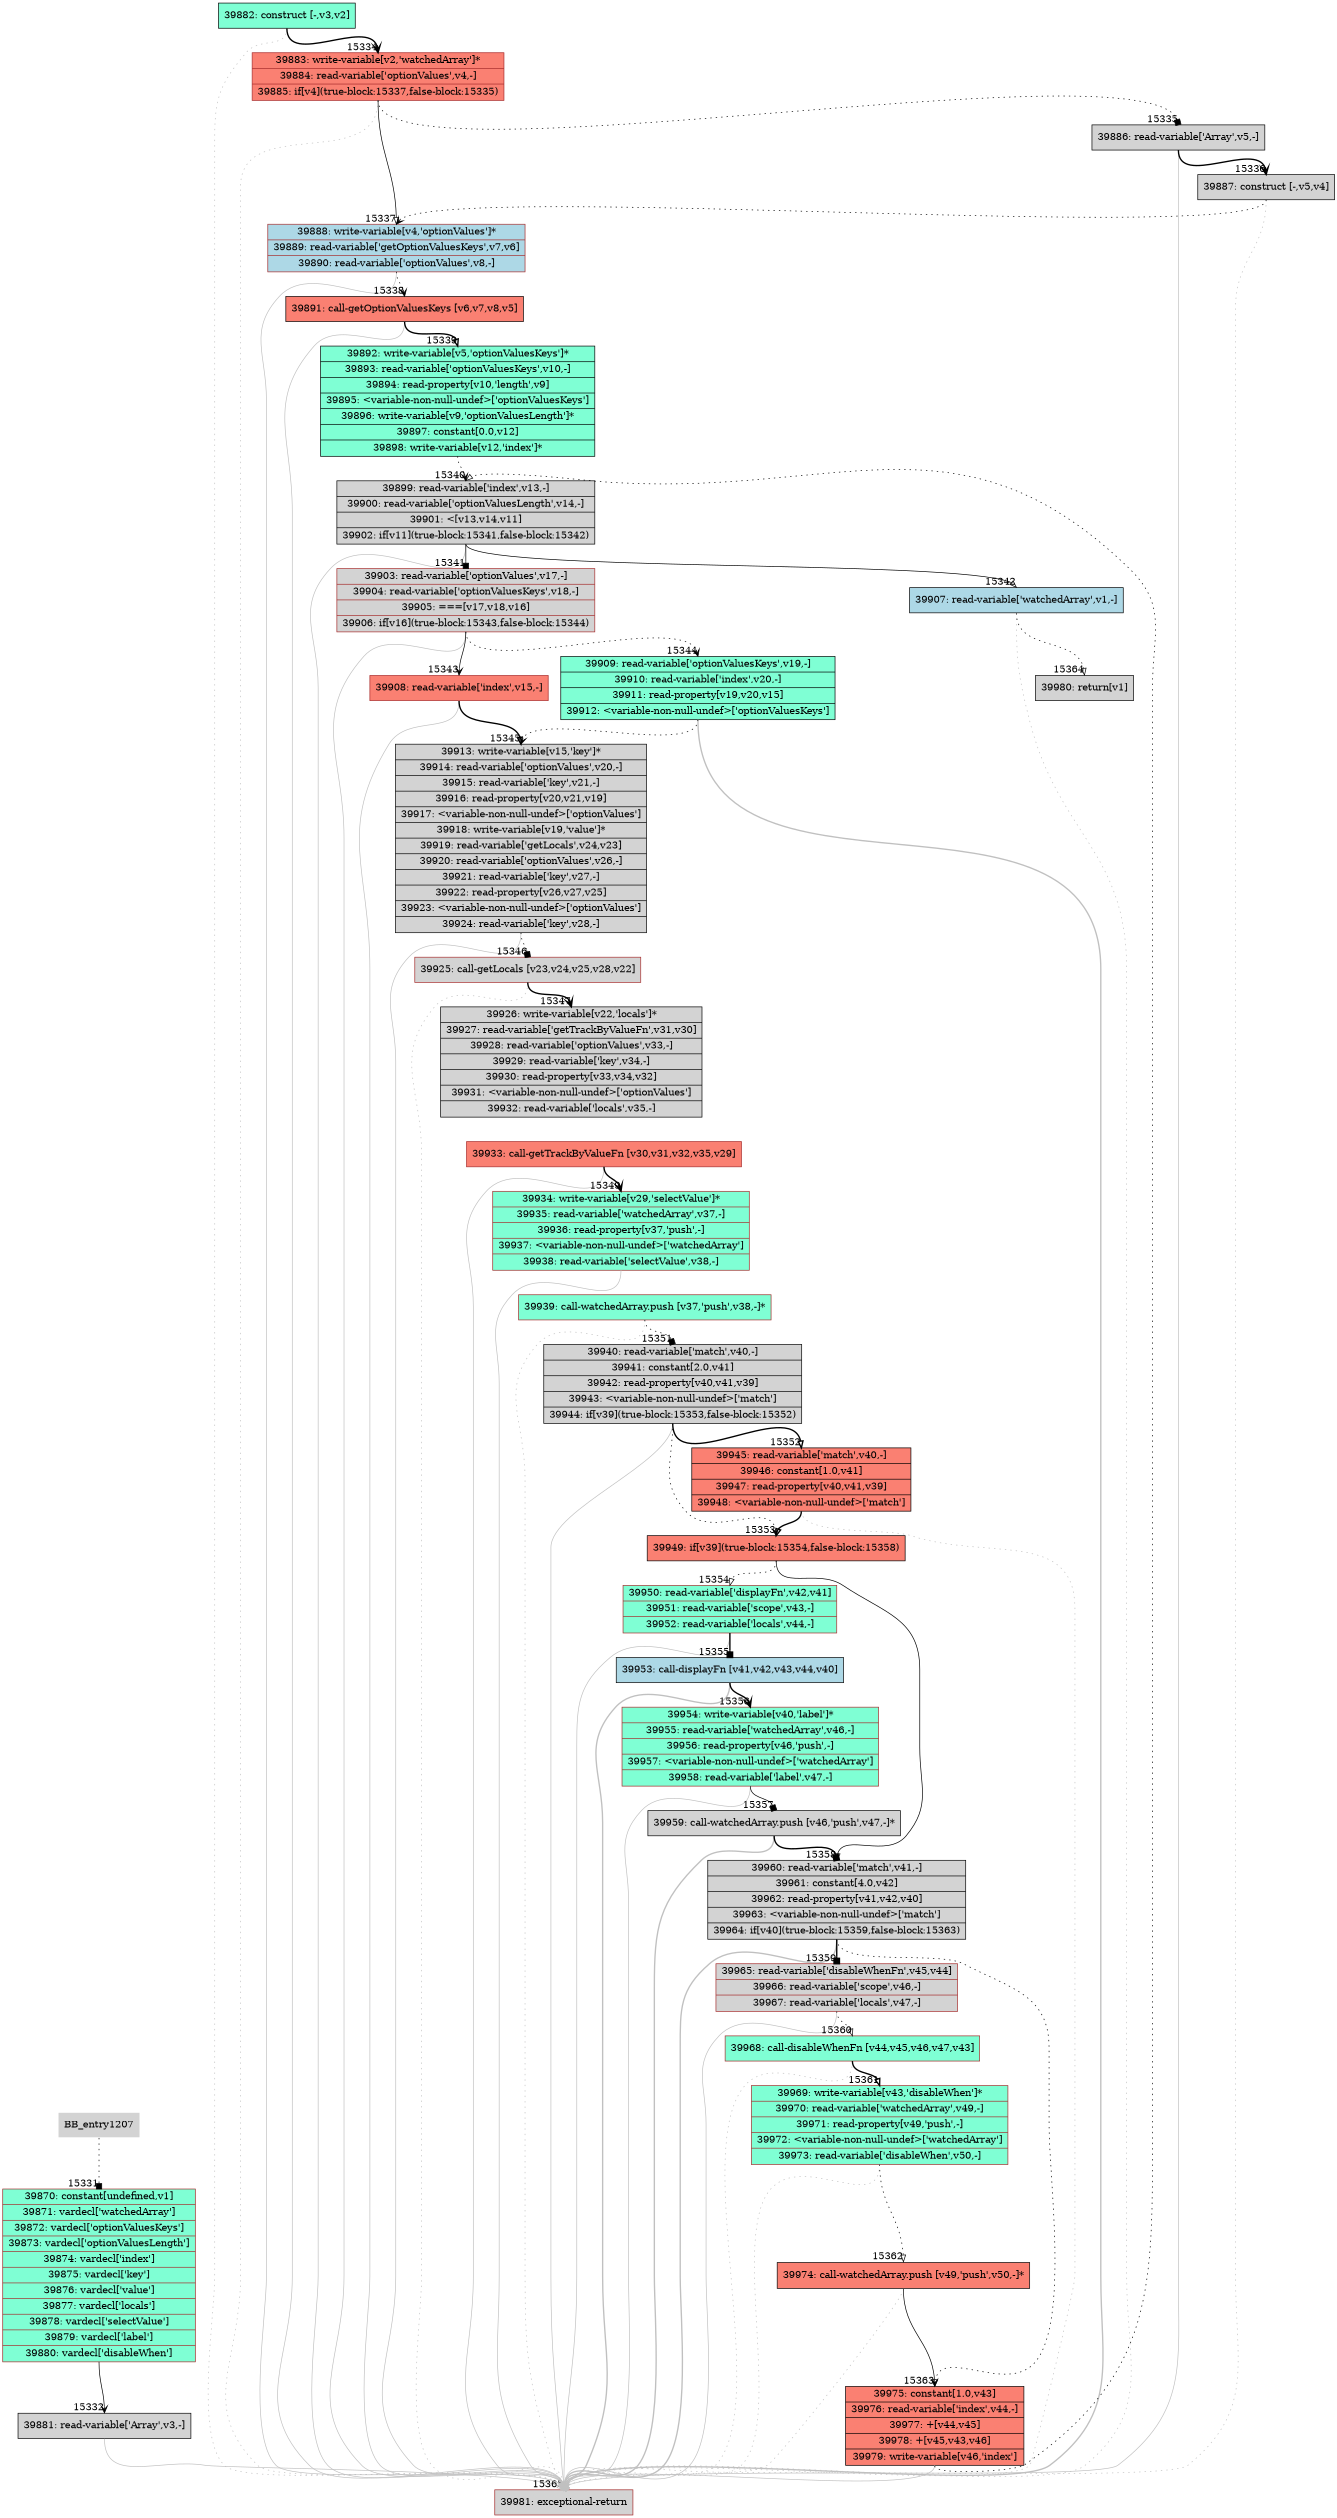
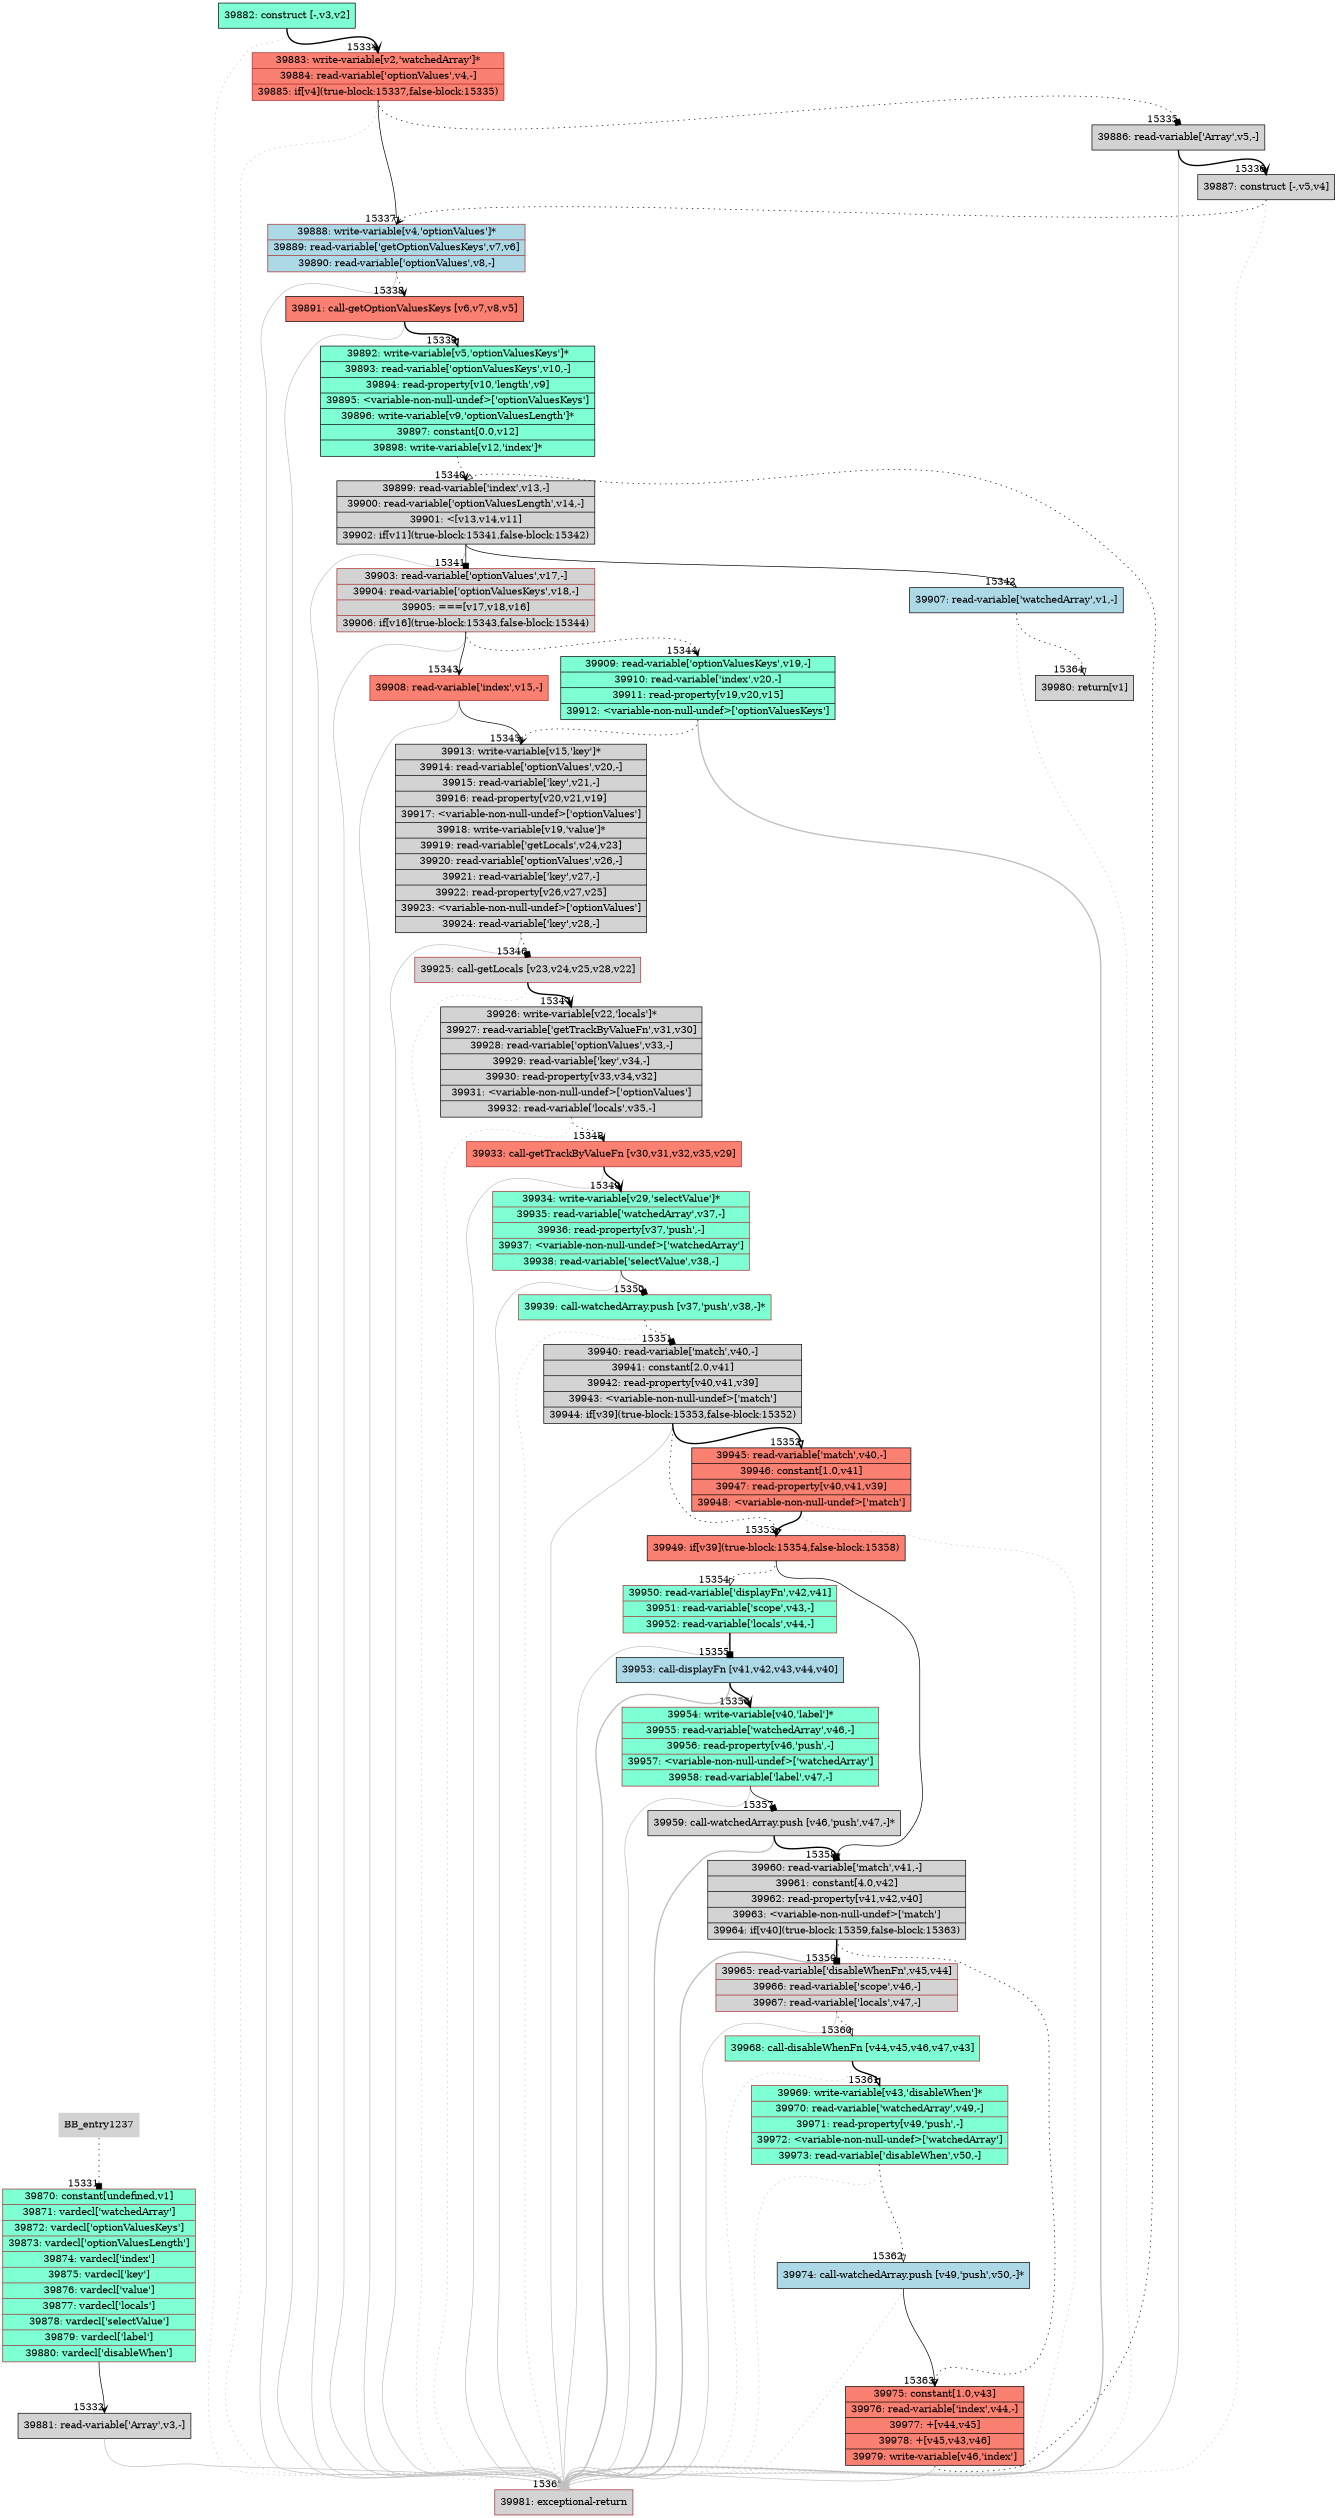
(487, 722) -> (487, 722)
none -> (584, 1129)
none -> (630, 1281)
none -> (447, 1796)
(99, 2125) -> (99, 2125)
(903, 2275) -> (903, 2275)
